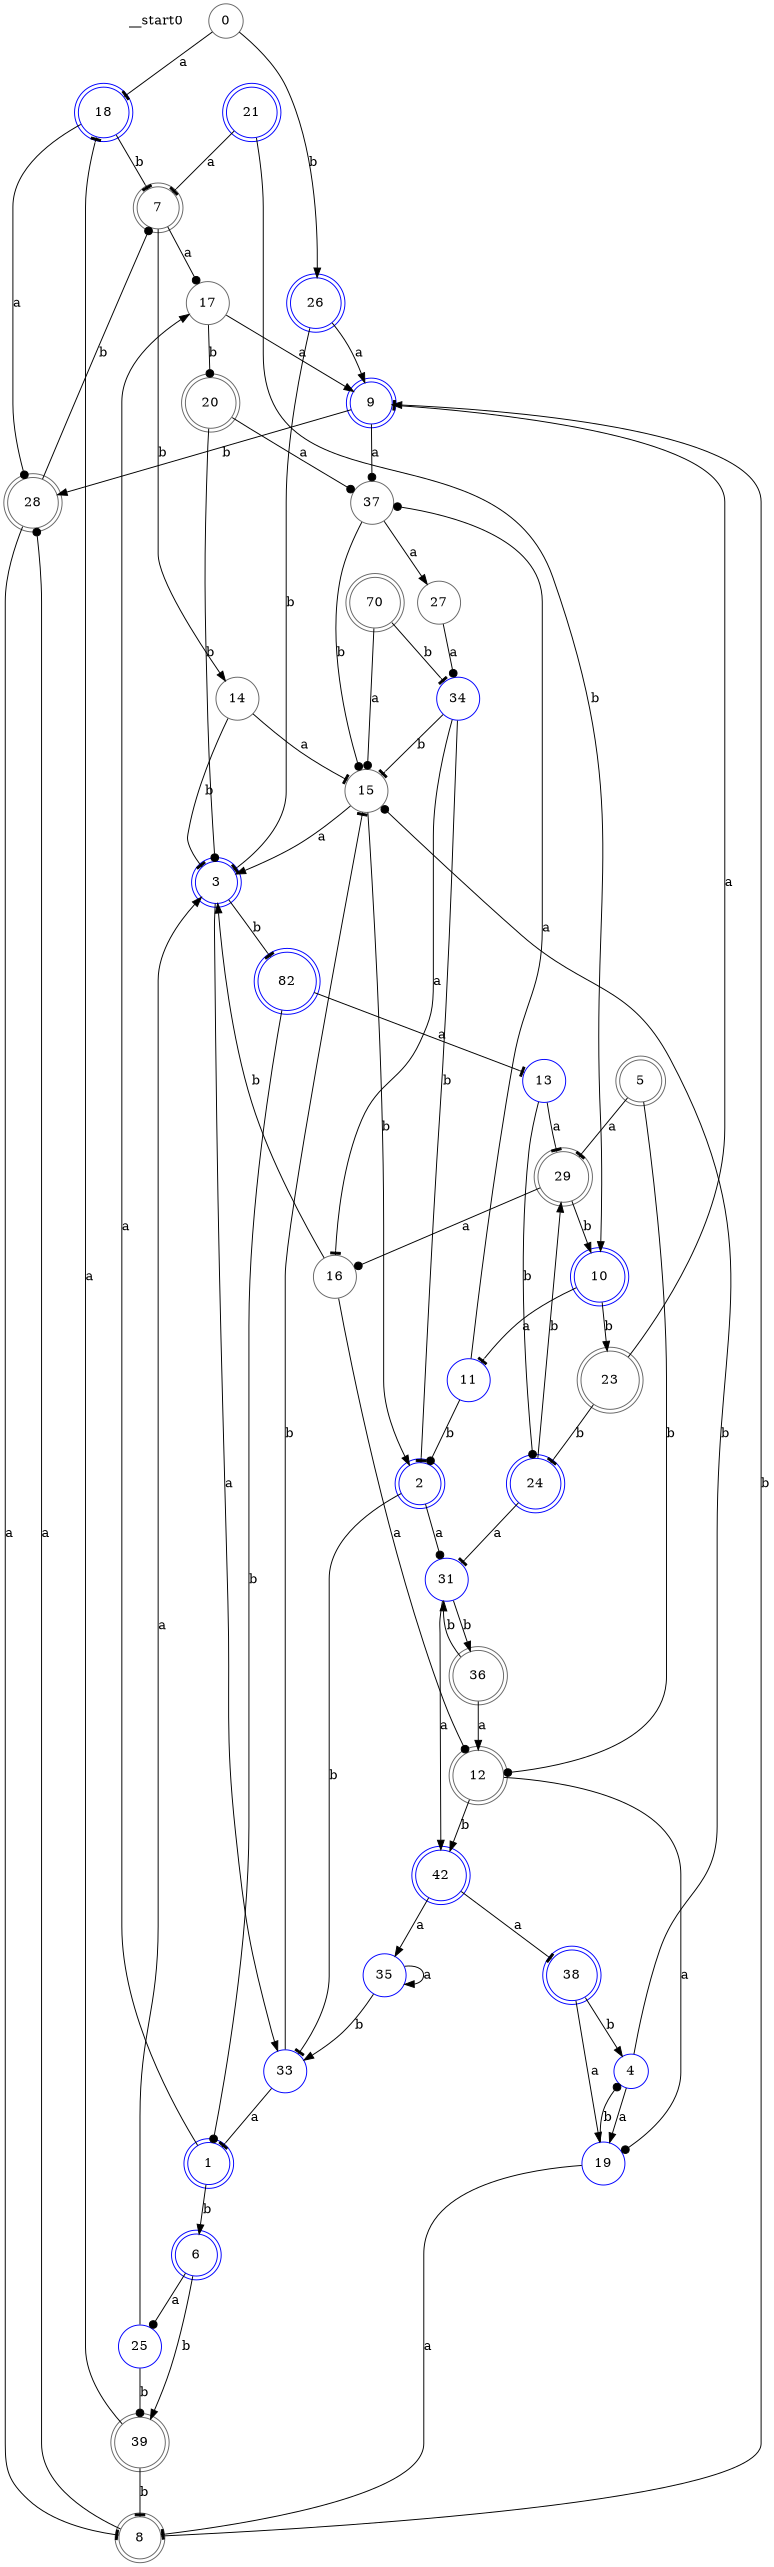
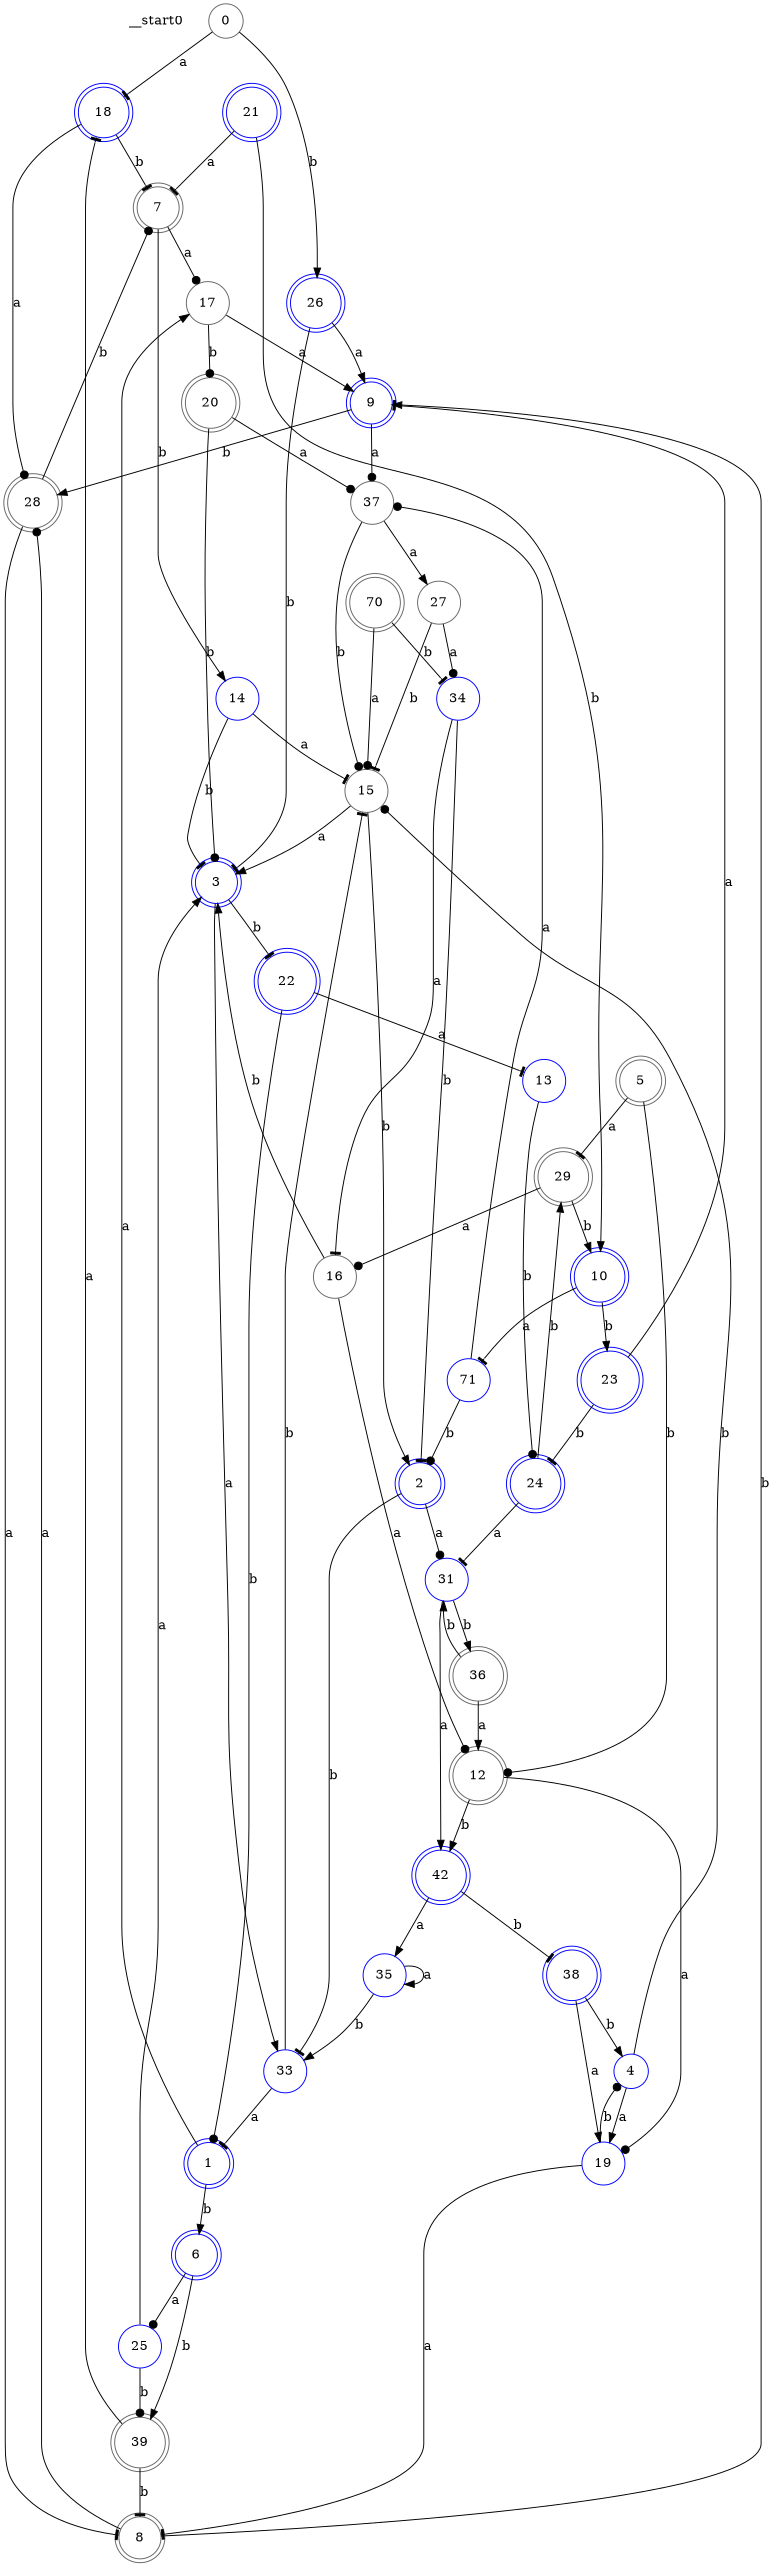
(237, 699) -> (237, 699)
(414, 743) -> (404, 694)
(287, 981) -> (287, 981)
(551, 1125) -> none
(469, 1380) -> (469, 1380)
(610, 1380) -> (610, 1380)
(518, 1925) -> (518, 1925)
